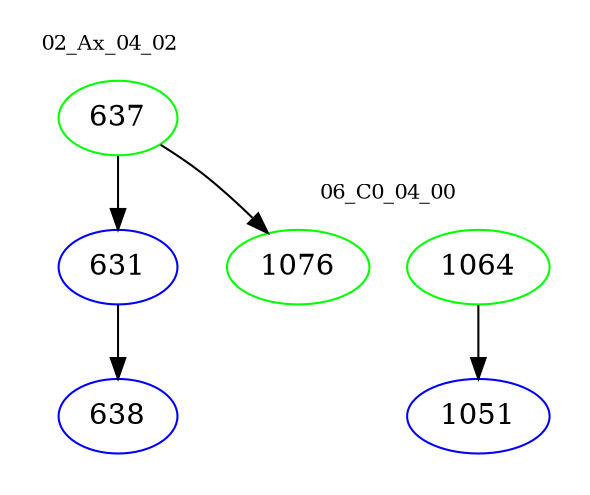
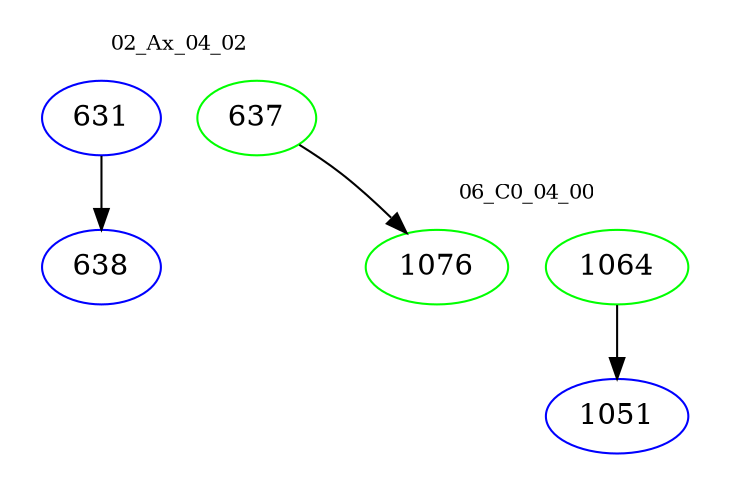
(118, 182) -> none
